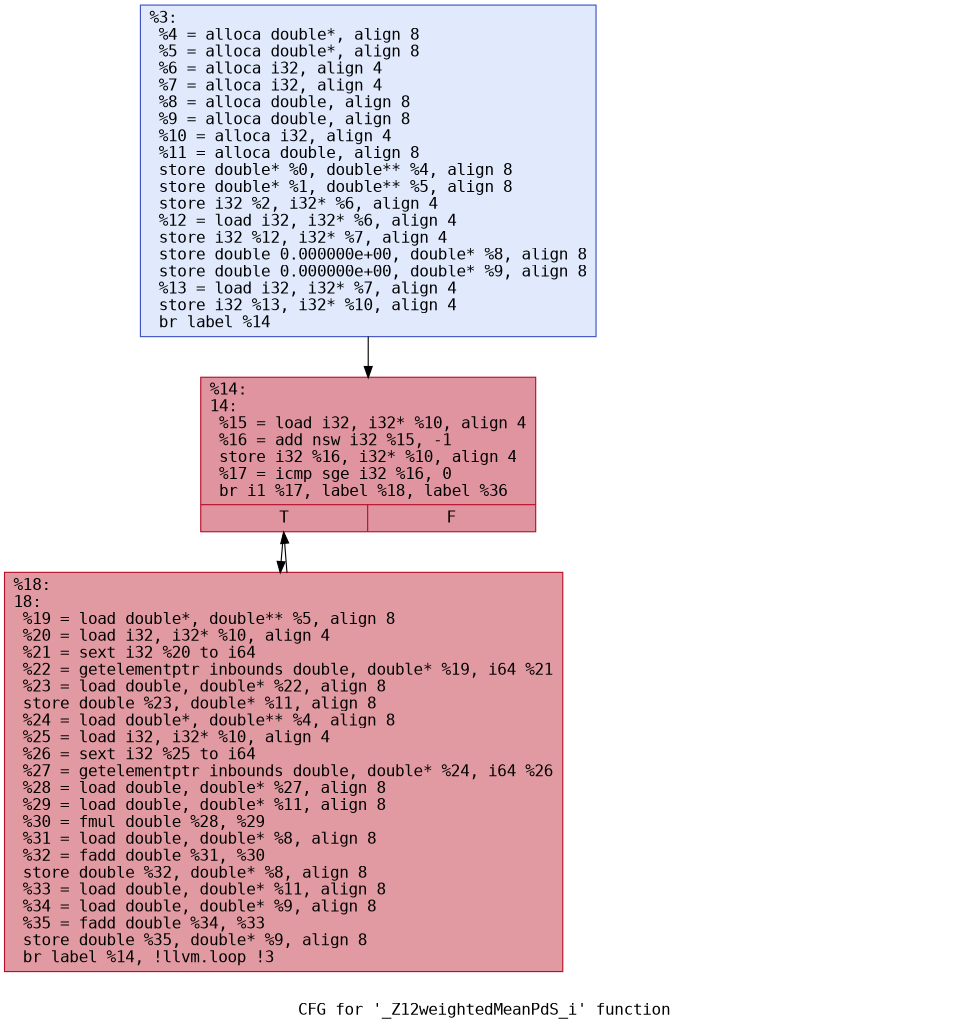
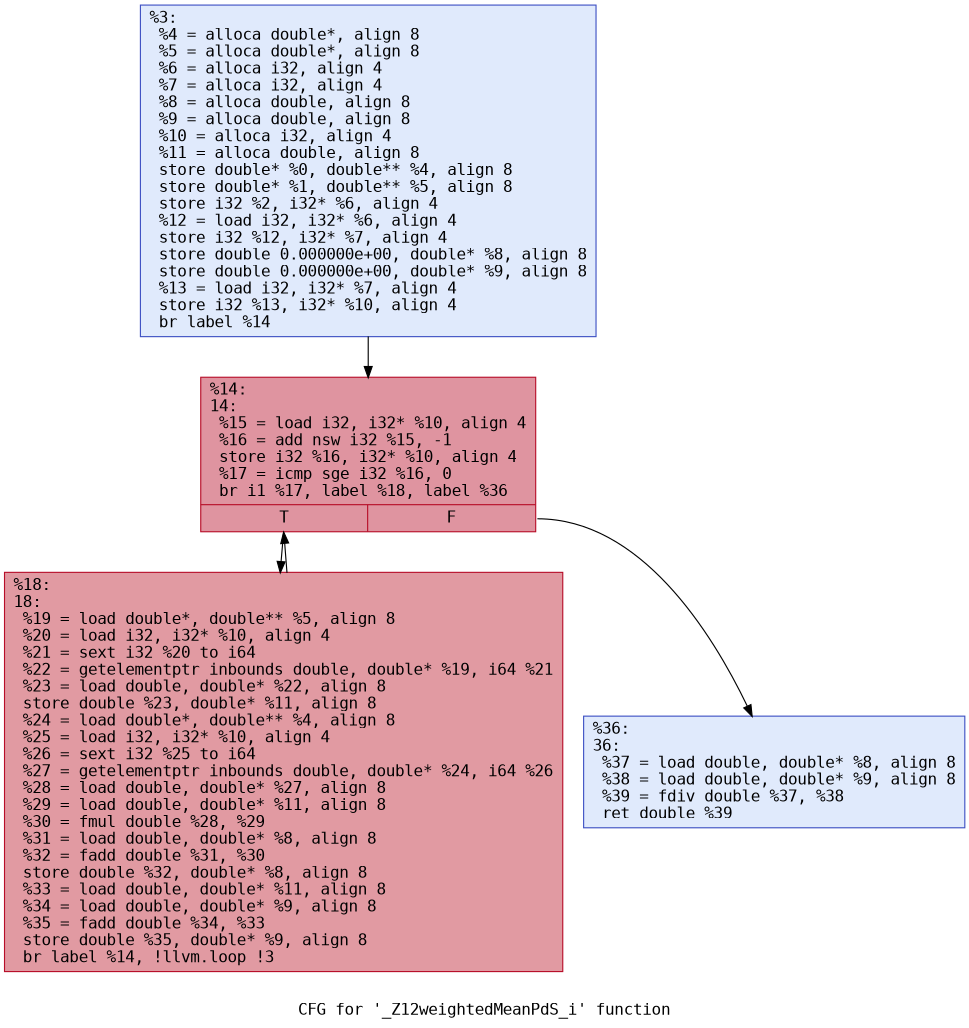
none -> (774, 772)
